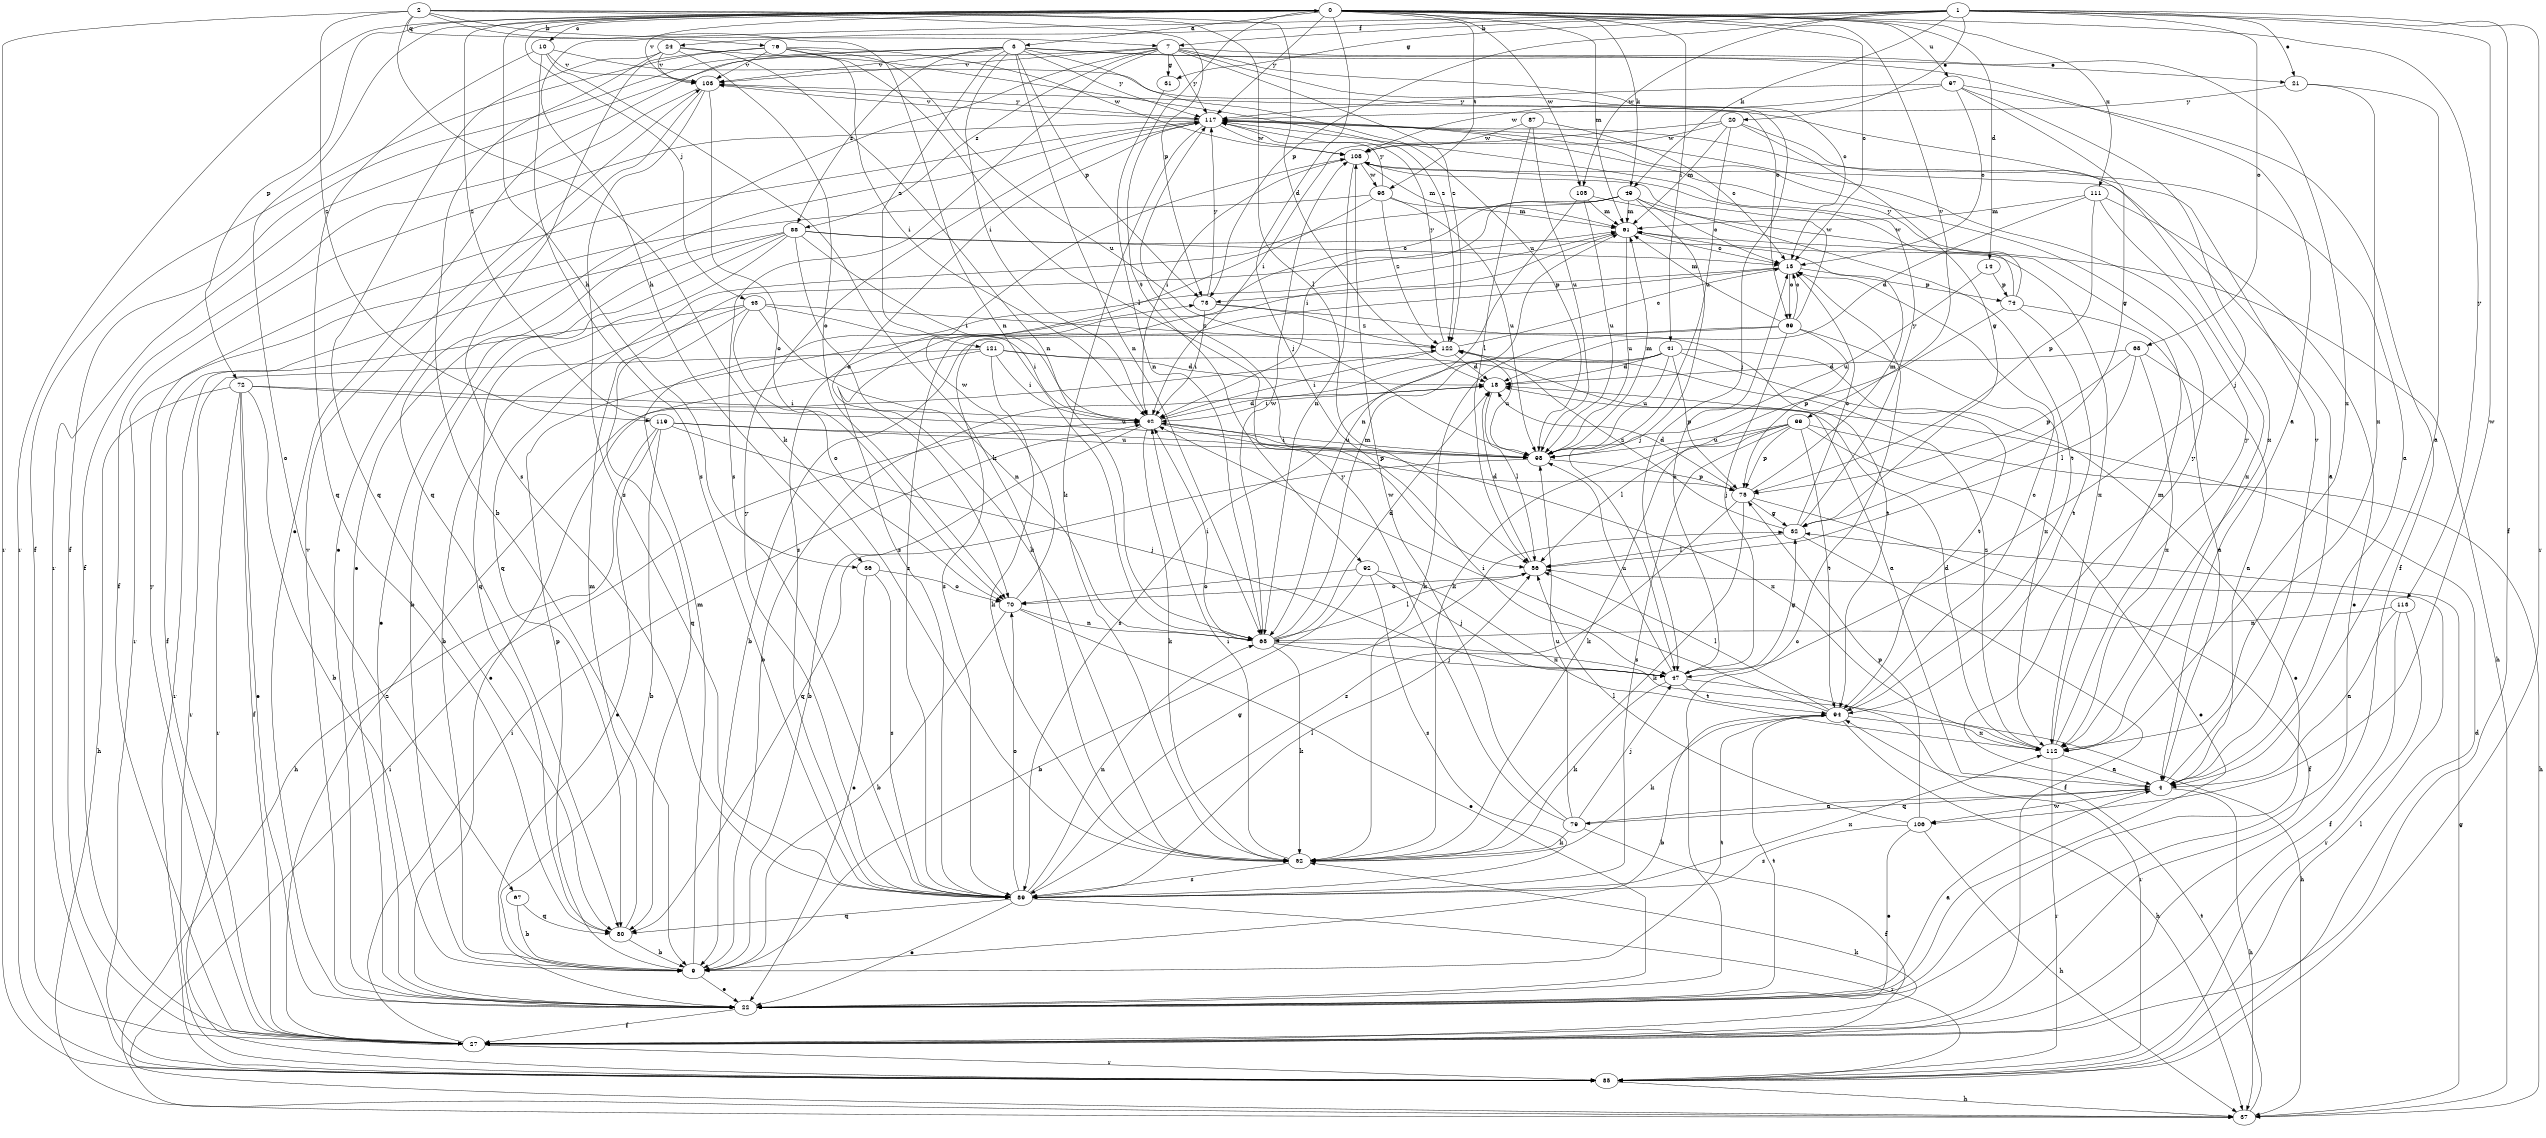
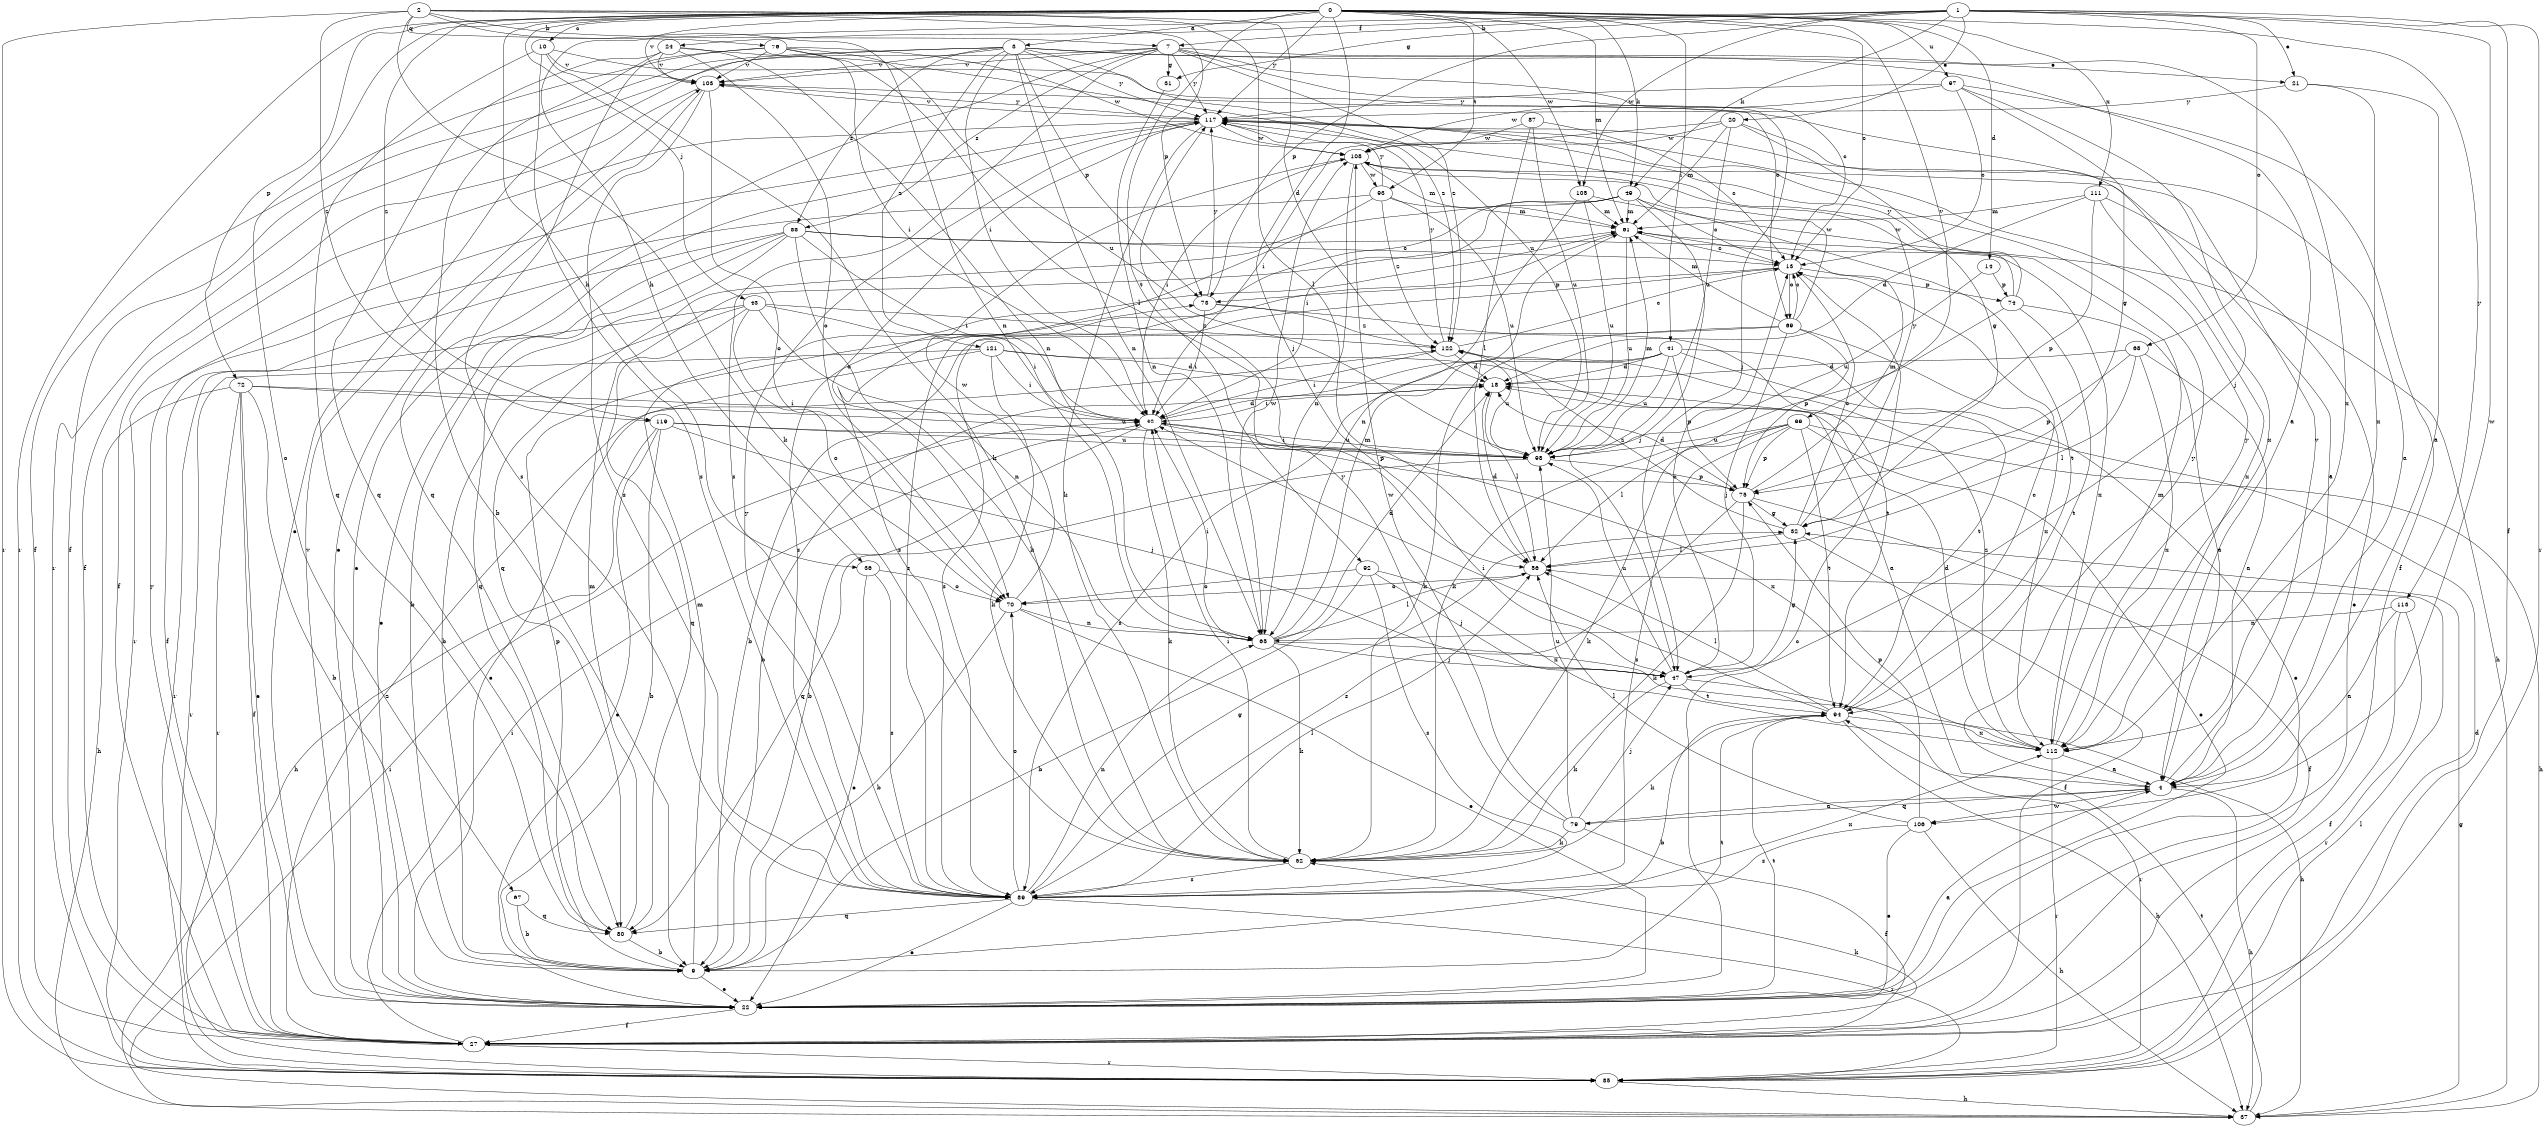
(466, 40) -> (451, 31)
